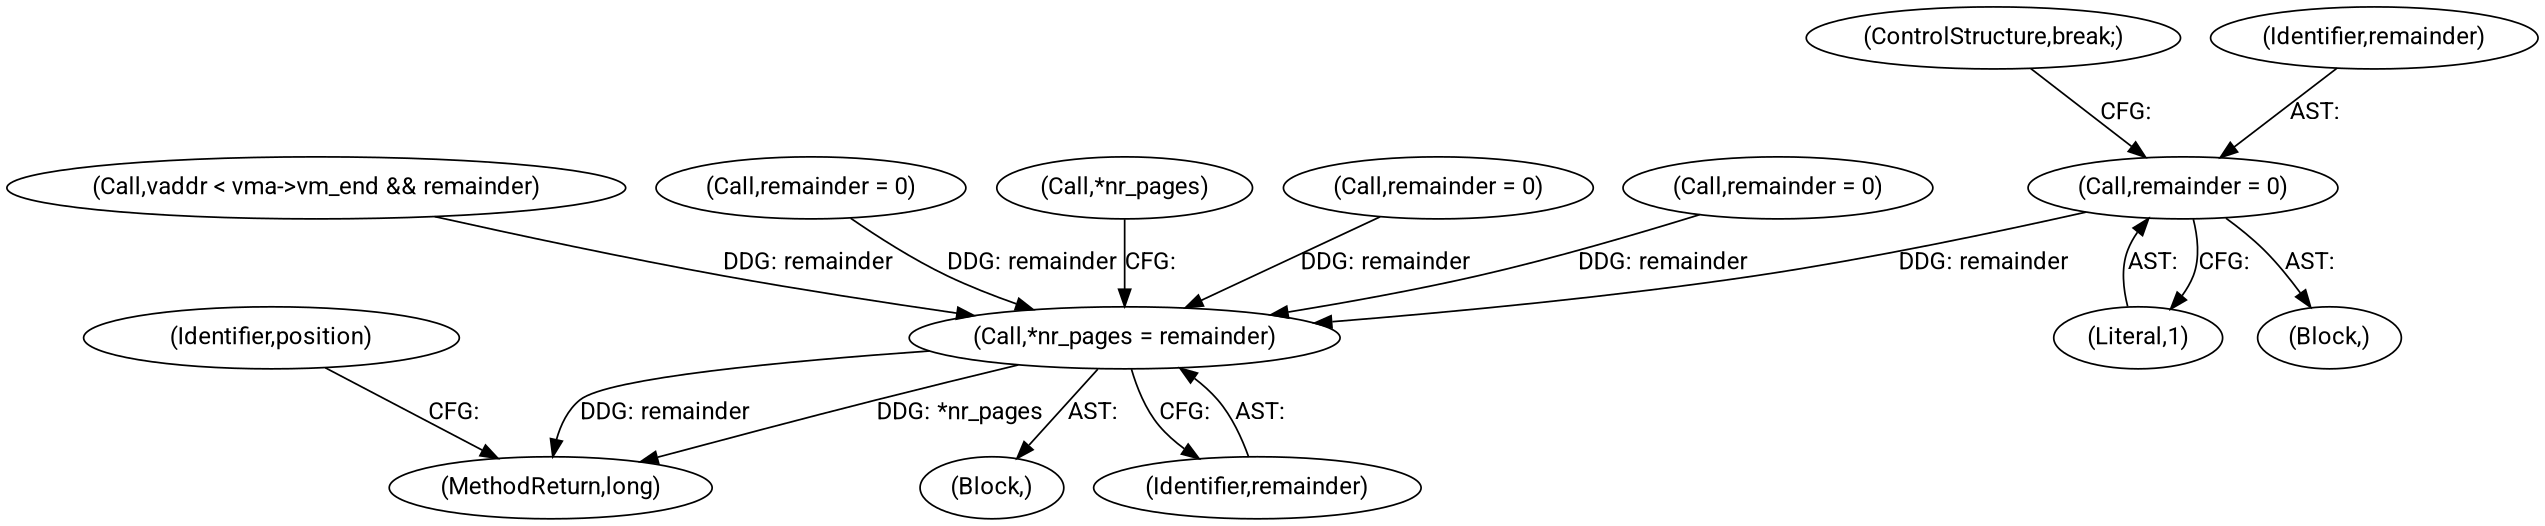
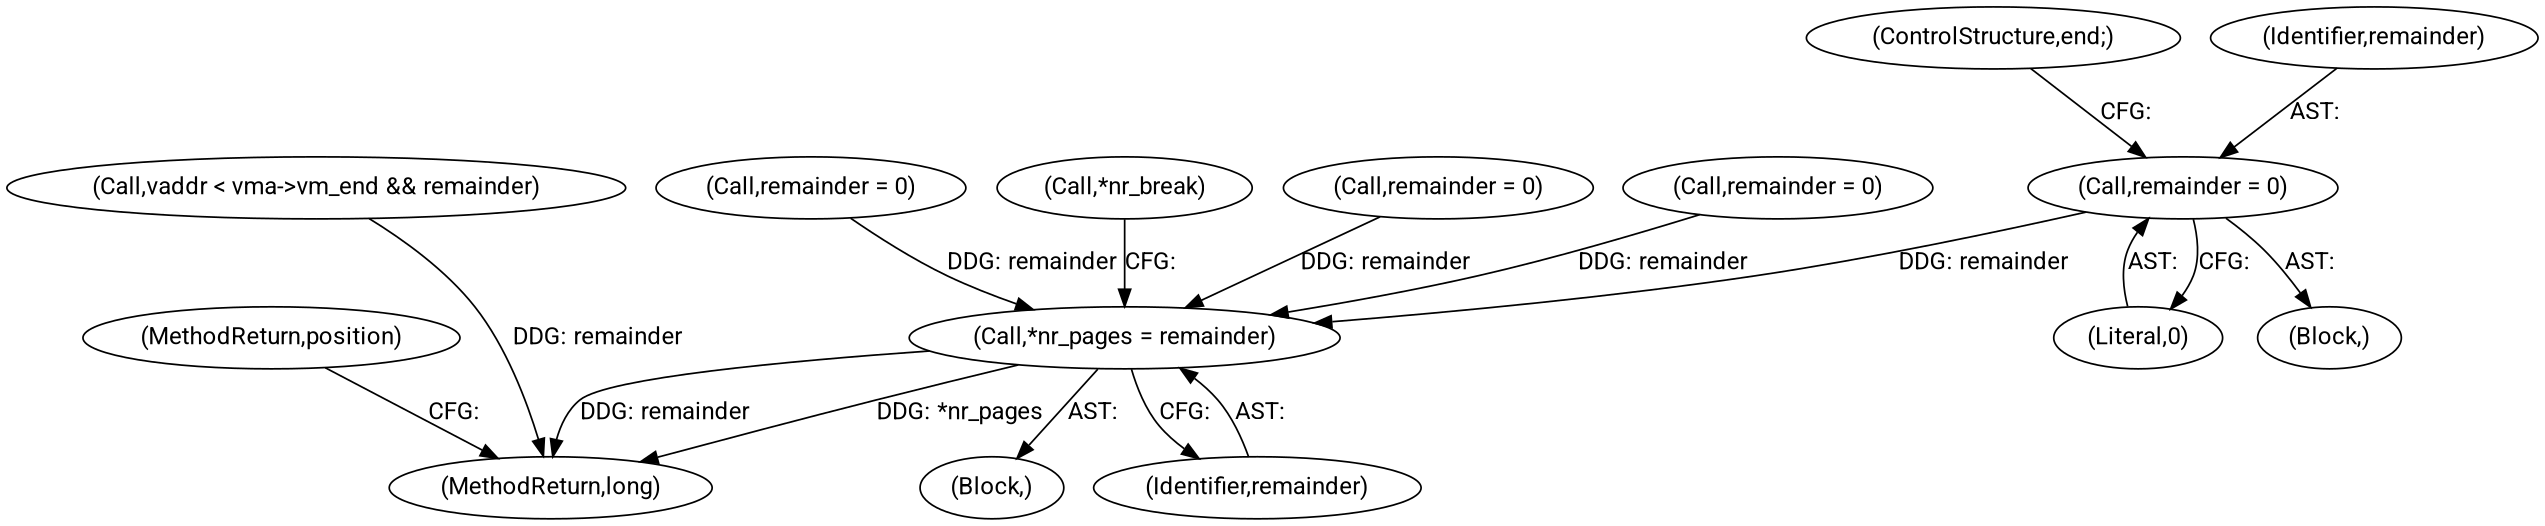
(1993, 38) -> (1993, 38)
(1125, 188) -> (1125, 188)
(695, 271) -> (478, 311)
(271, 338) -> (271, 338)
(2138, 338) -> (2138, 338)
